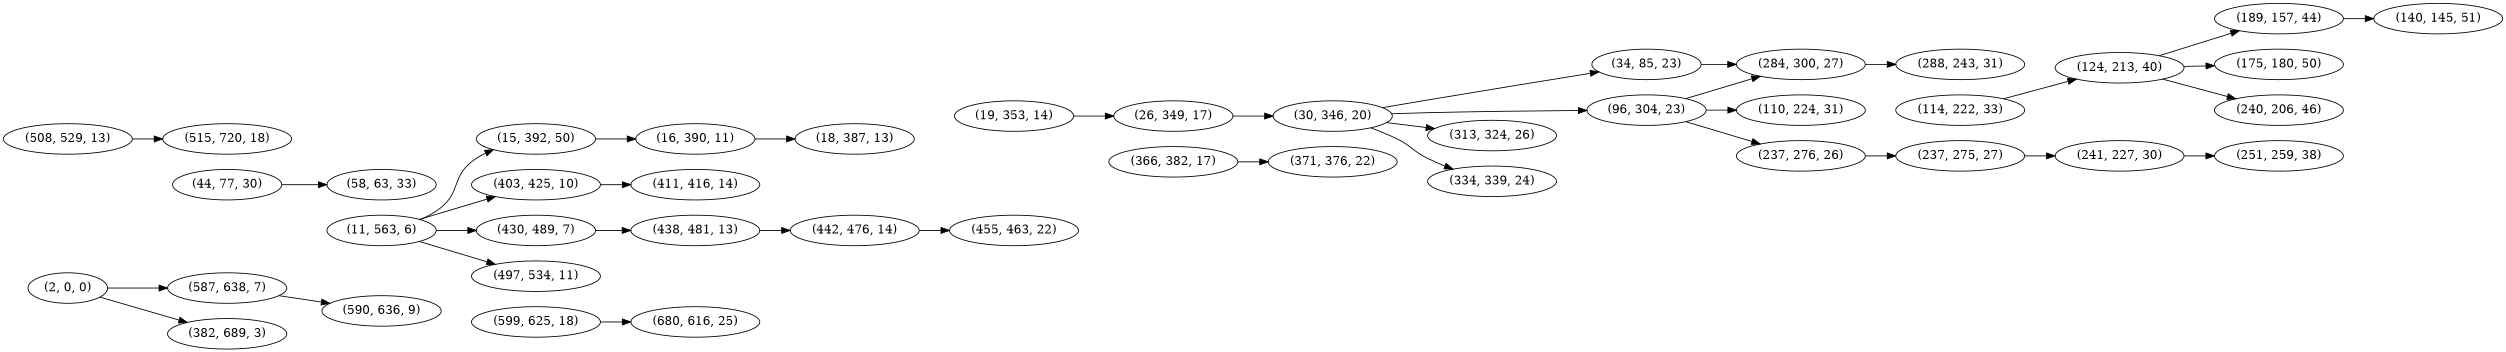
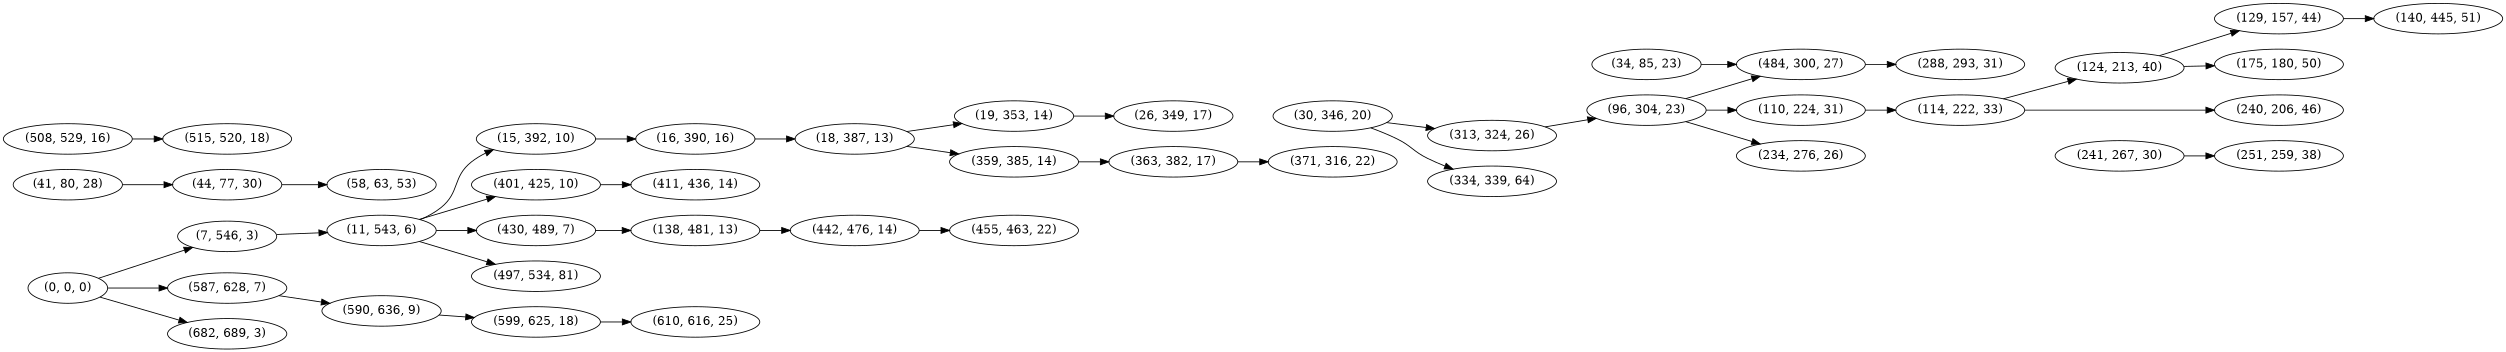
(2279, 19) -> (2279, 19)
(2438, 19) -> (2438, 19)
(1801, 64) -> (1801, 64)
(1960, 64) -> (1960, 64)
(2195, 88) -> (2115, 110)
(1486, 90) -> none
none -> (1876, 110)
(1485, 112) -> (1566, 123)
(1249, 116) -> none
none -> (930, 128)
(68, 139) -> (68, 139)
(227, 139) -> (227, 139)
(536, 139) -> (536, 139)
(695, 139) -> (695, 139)
(1801, 156) -> (1801, 156)
(1960, 156) -> none
(2120, 156) -> (2120, 156)
none -> (1014, 162)
(1173, 162) -> (1173, 162)
(1333, 162) -> (1333, 162)
(1492, 181) -> (1492, 181)
none -> (68, 185)
(382, 185) -> (382, 185)
(536, 185) -> (536, 185)
(695, 185) -> (695, 185)
(382, 230) -> (382, 230)
(695, 230) -> (695, 230)
none -> (227, 236)
(536, 276) -> (536, 276)
(68, 288) -> (68, 288)
(227, 288) -> (227, 288)
none -> (452, 316)
(695, 322) -> (695, 322)
(227, 334) -> (227, 334)
